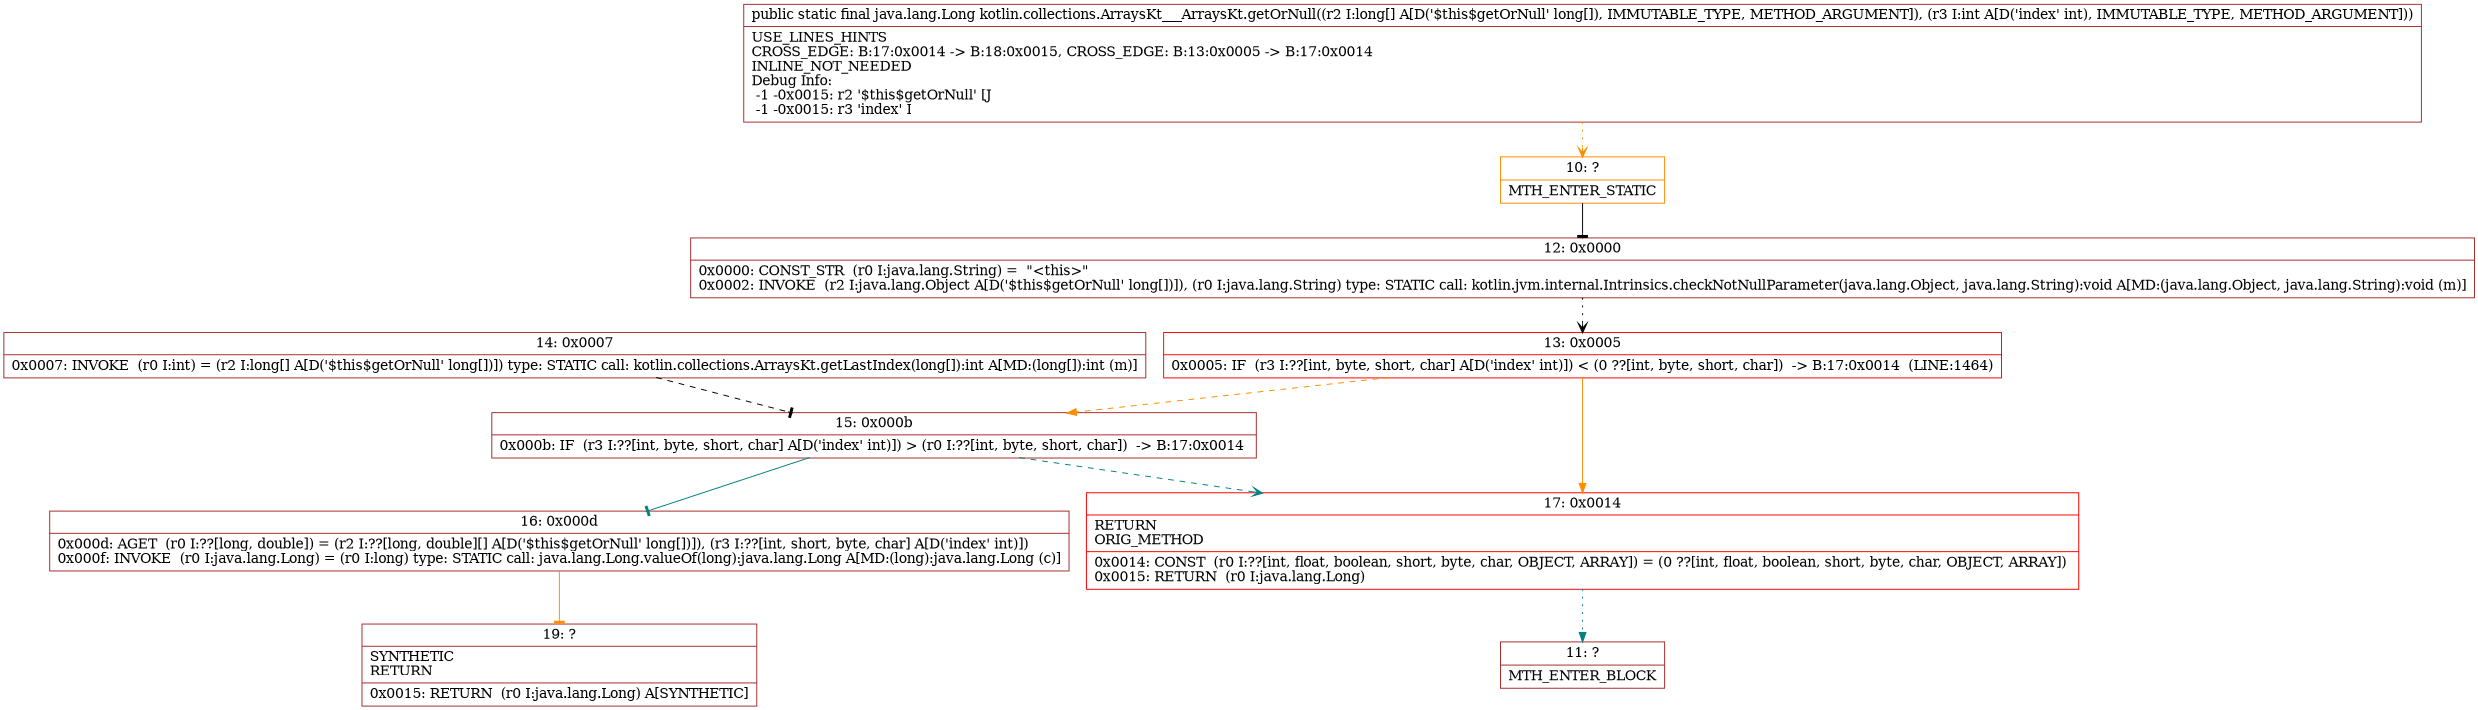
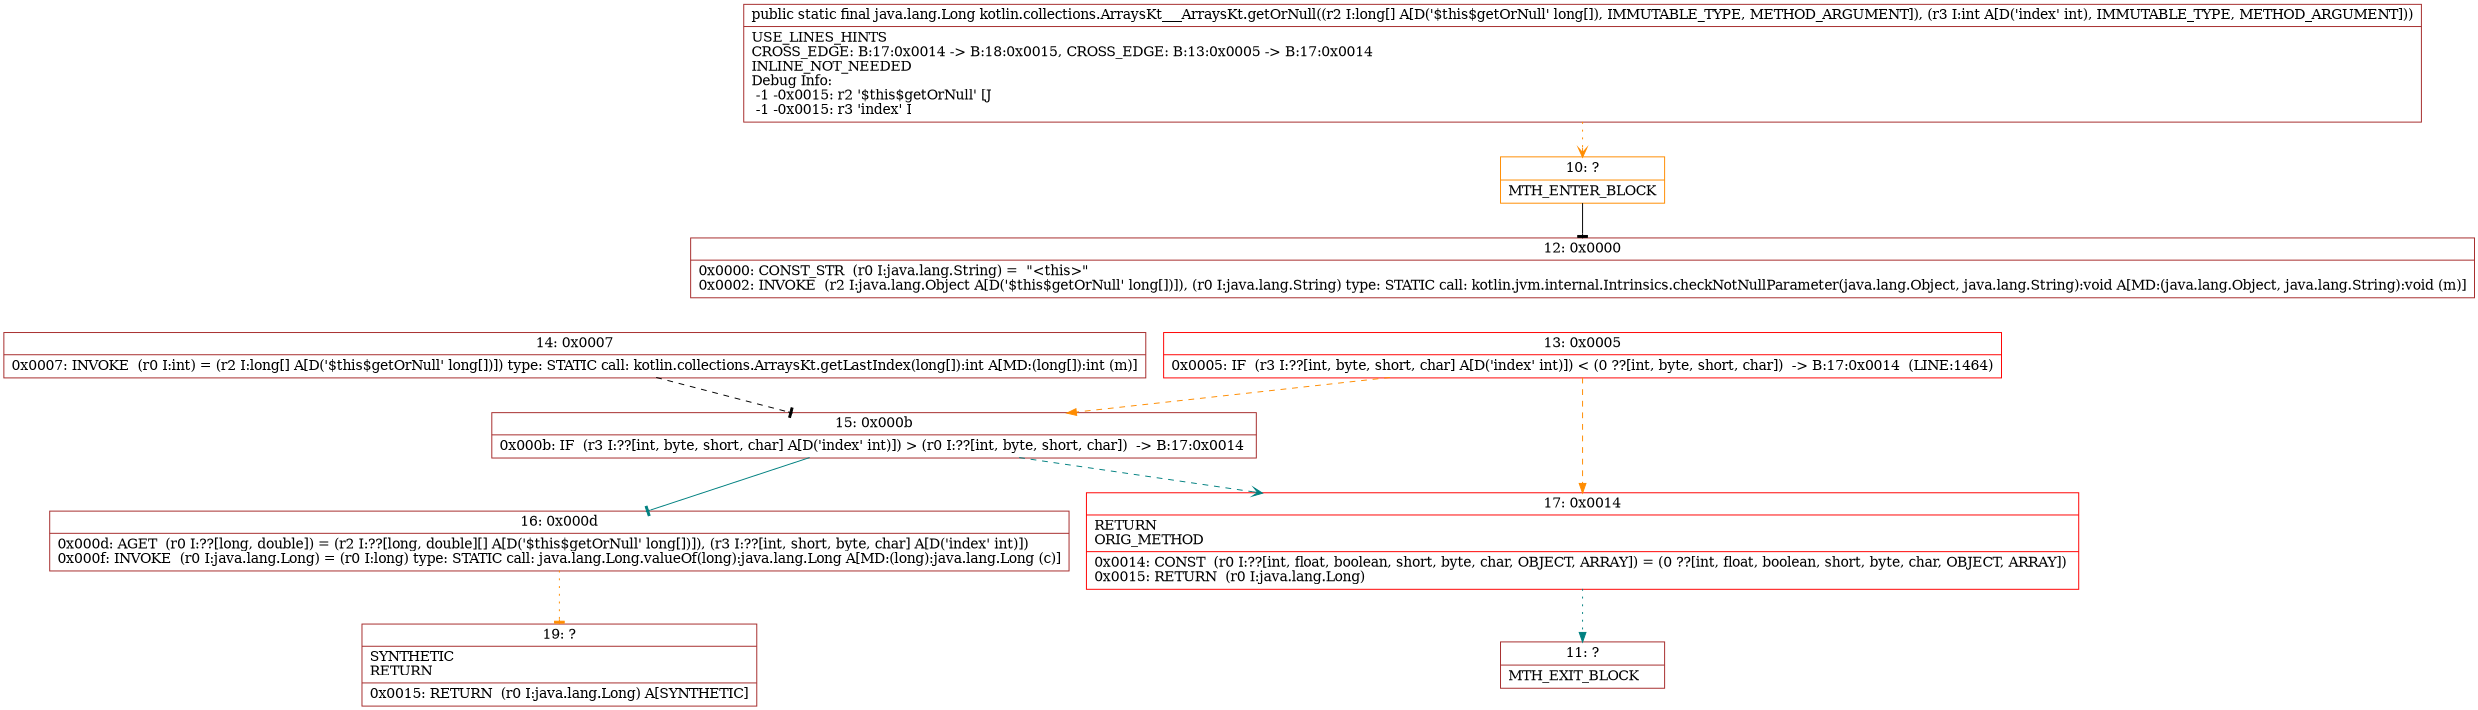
(1583, 191) -> (1583, 191)
(1583, 310) -> none
(1583, 430) -> (1583, 430)
(559, 595) -> (559, 595)
(1583, 676) -> (1574, 676)
